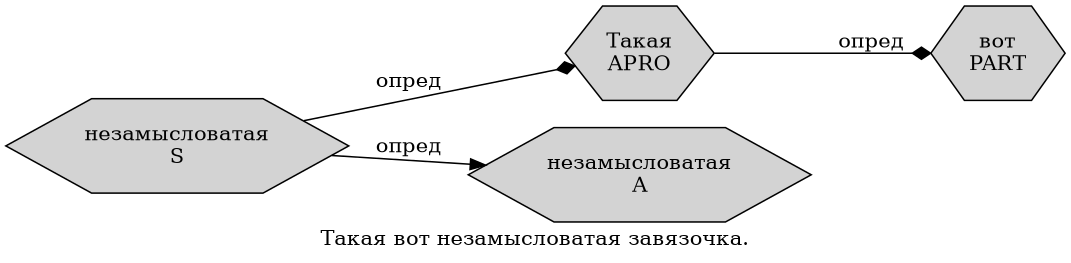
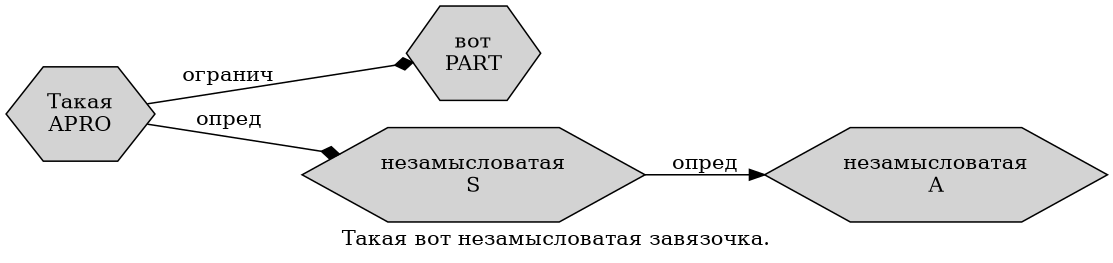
(871, 42) -> (229, 75)
(430, 95) -> (234, 138)
